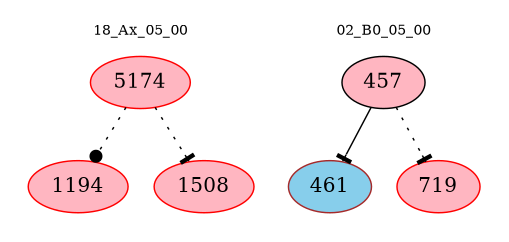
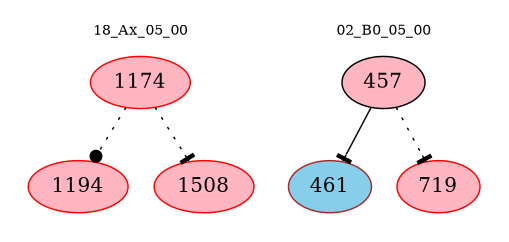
(140, 82) -> (140, 82)
